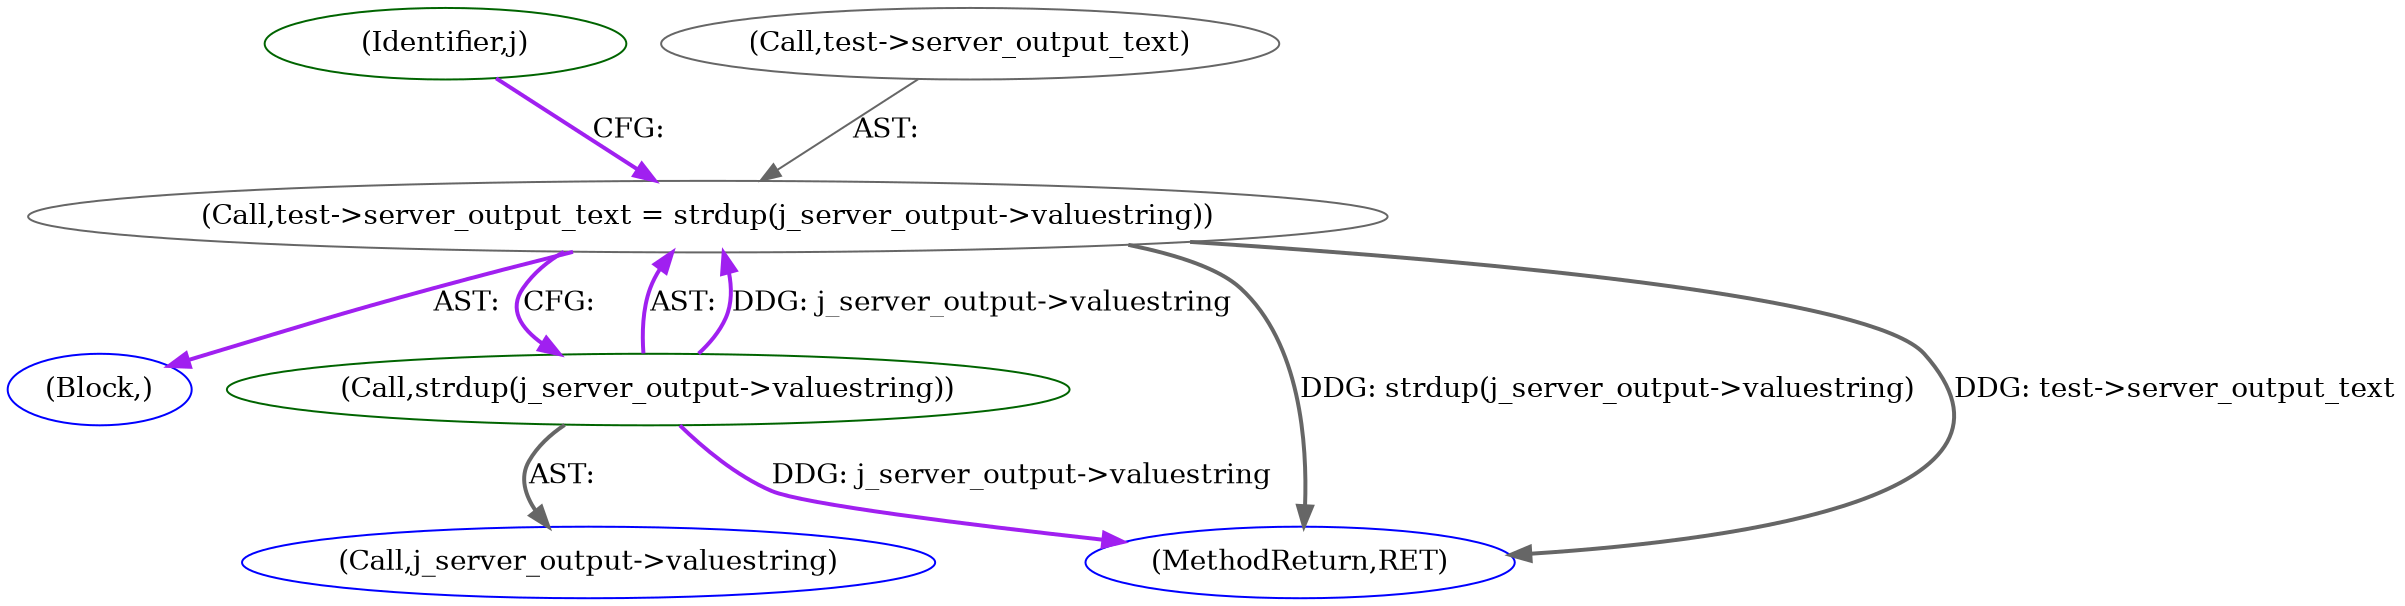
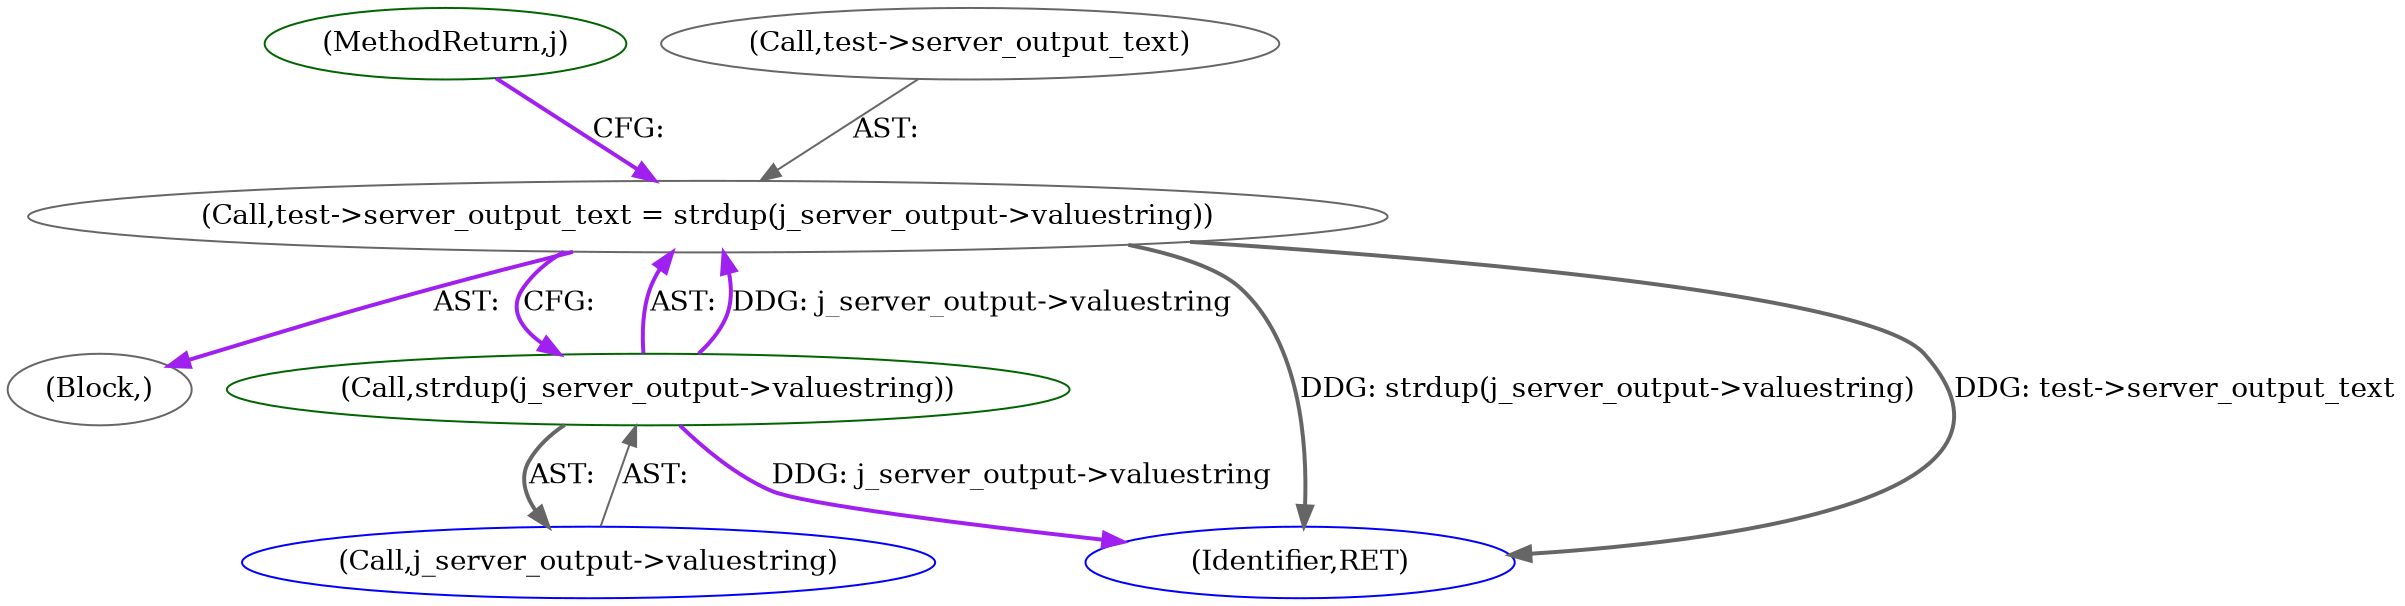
(445, 44) -> (445, 44)
(100, 390) -> (100, 390)
none -> (615, 486)
(1300, 562) -> (1300, 562)
